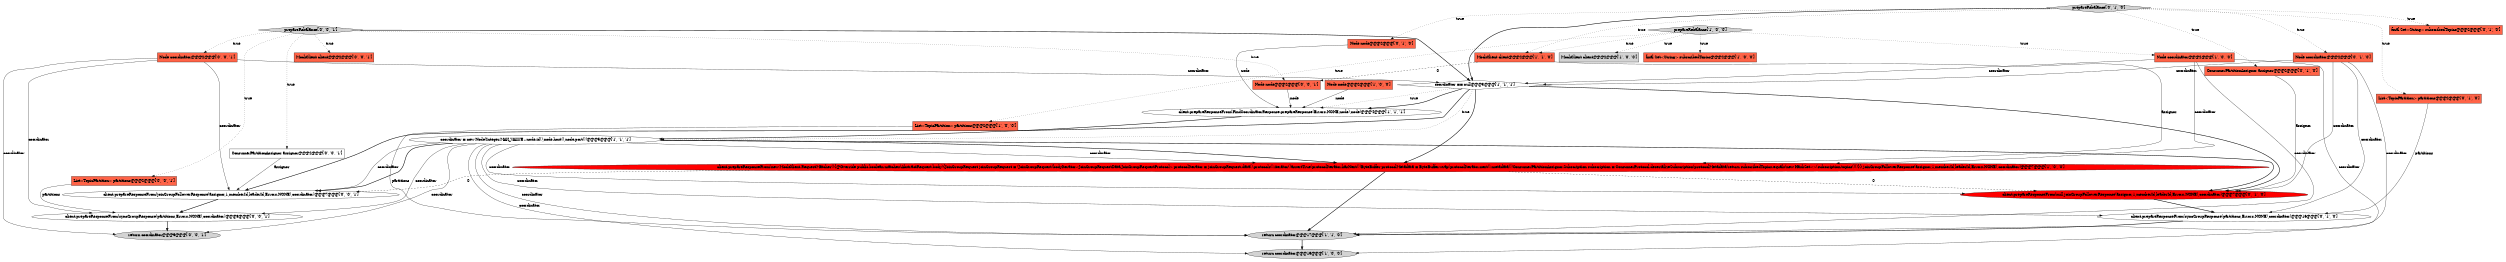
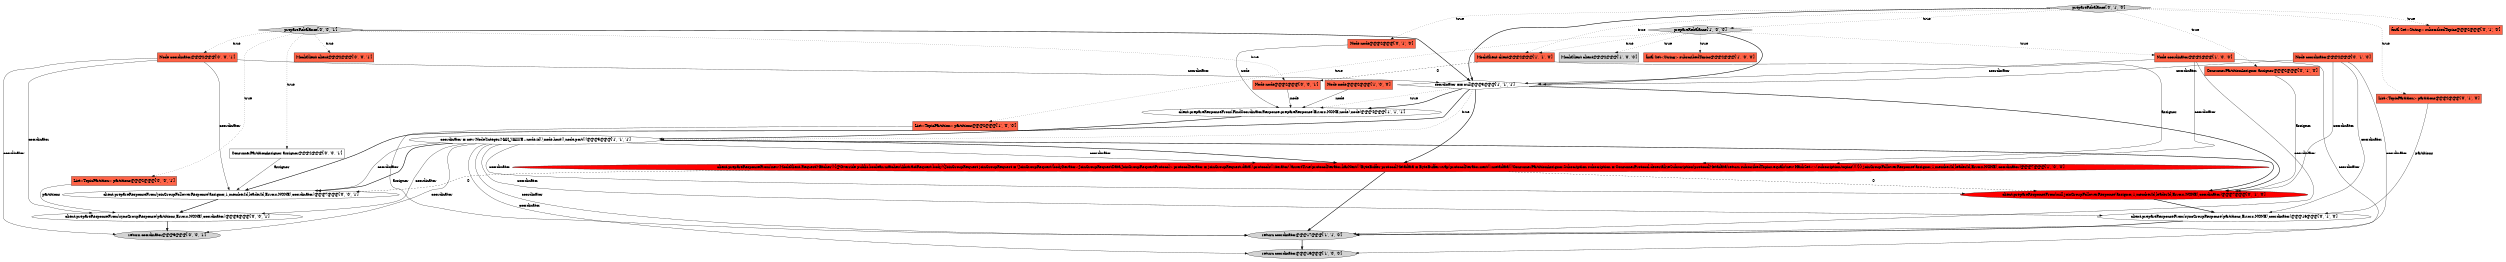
(2247, 15) -> (1901, 19)
none -> (1695, 76)
(401, 181) -> (401, 181)
